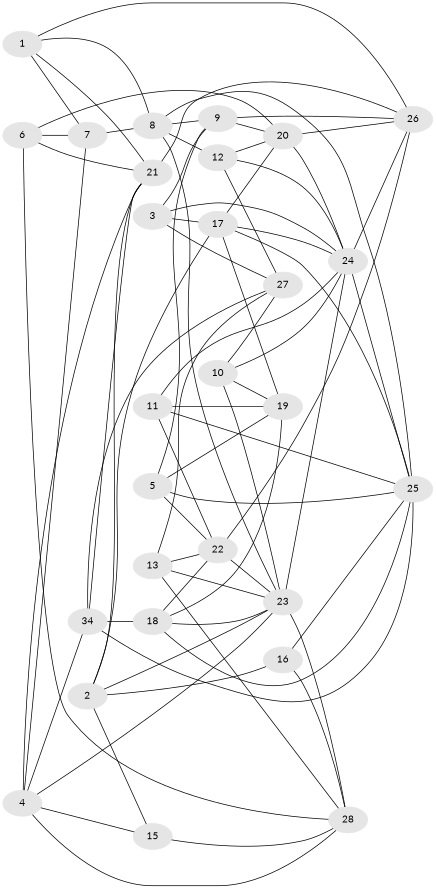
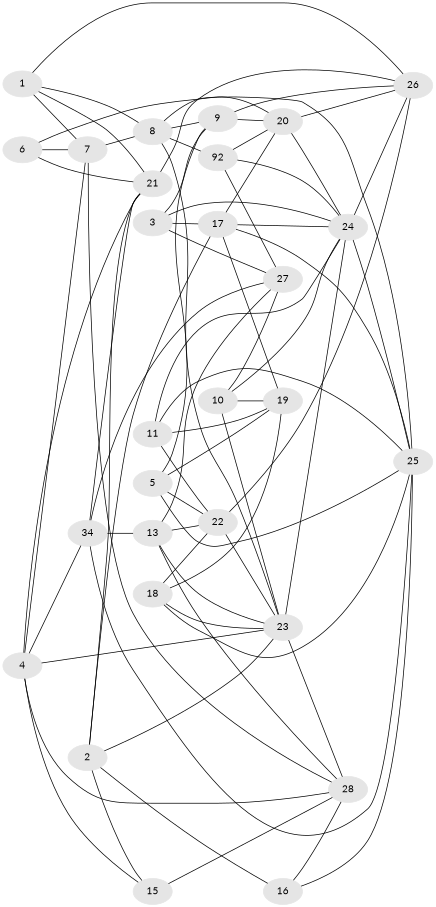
(218, 158) -> (218, 158)
(39, 535) -> (115, 557)
(120, 622) -> (120, 533)
